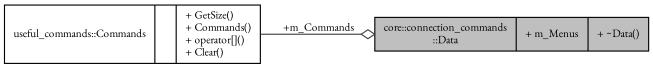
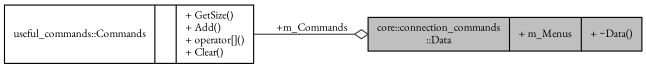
(218, 27) -> (203, 27)
